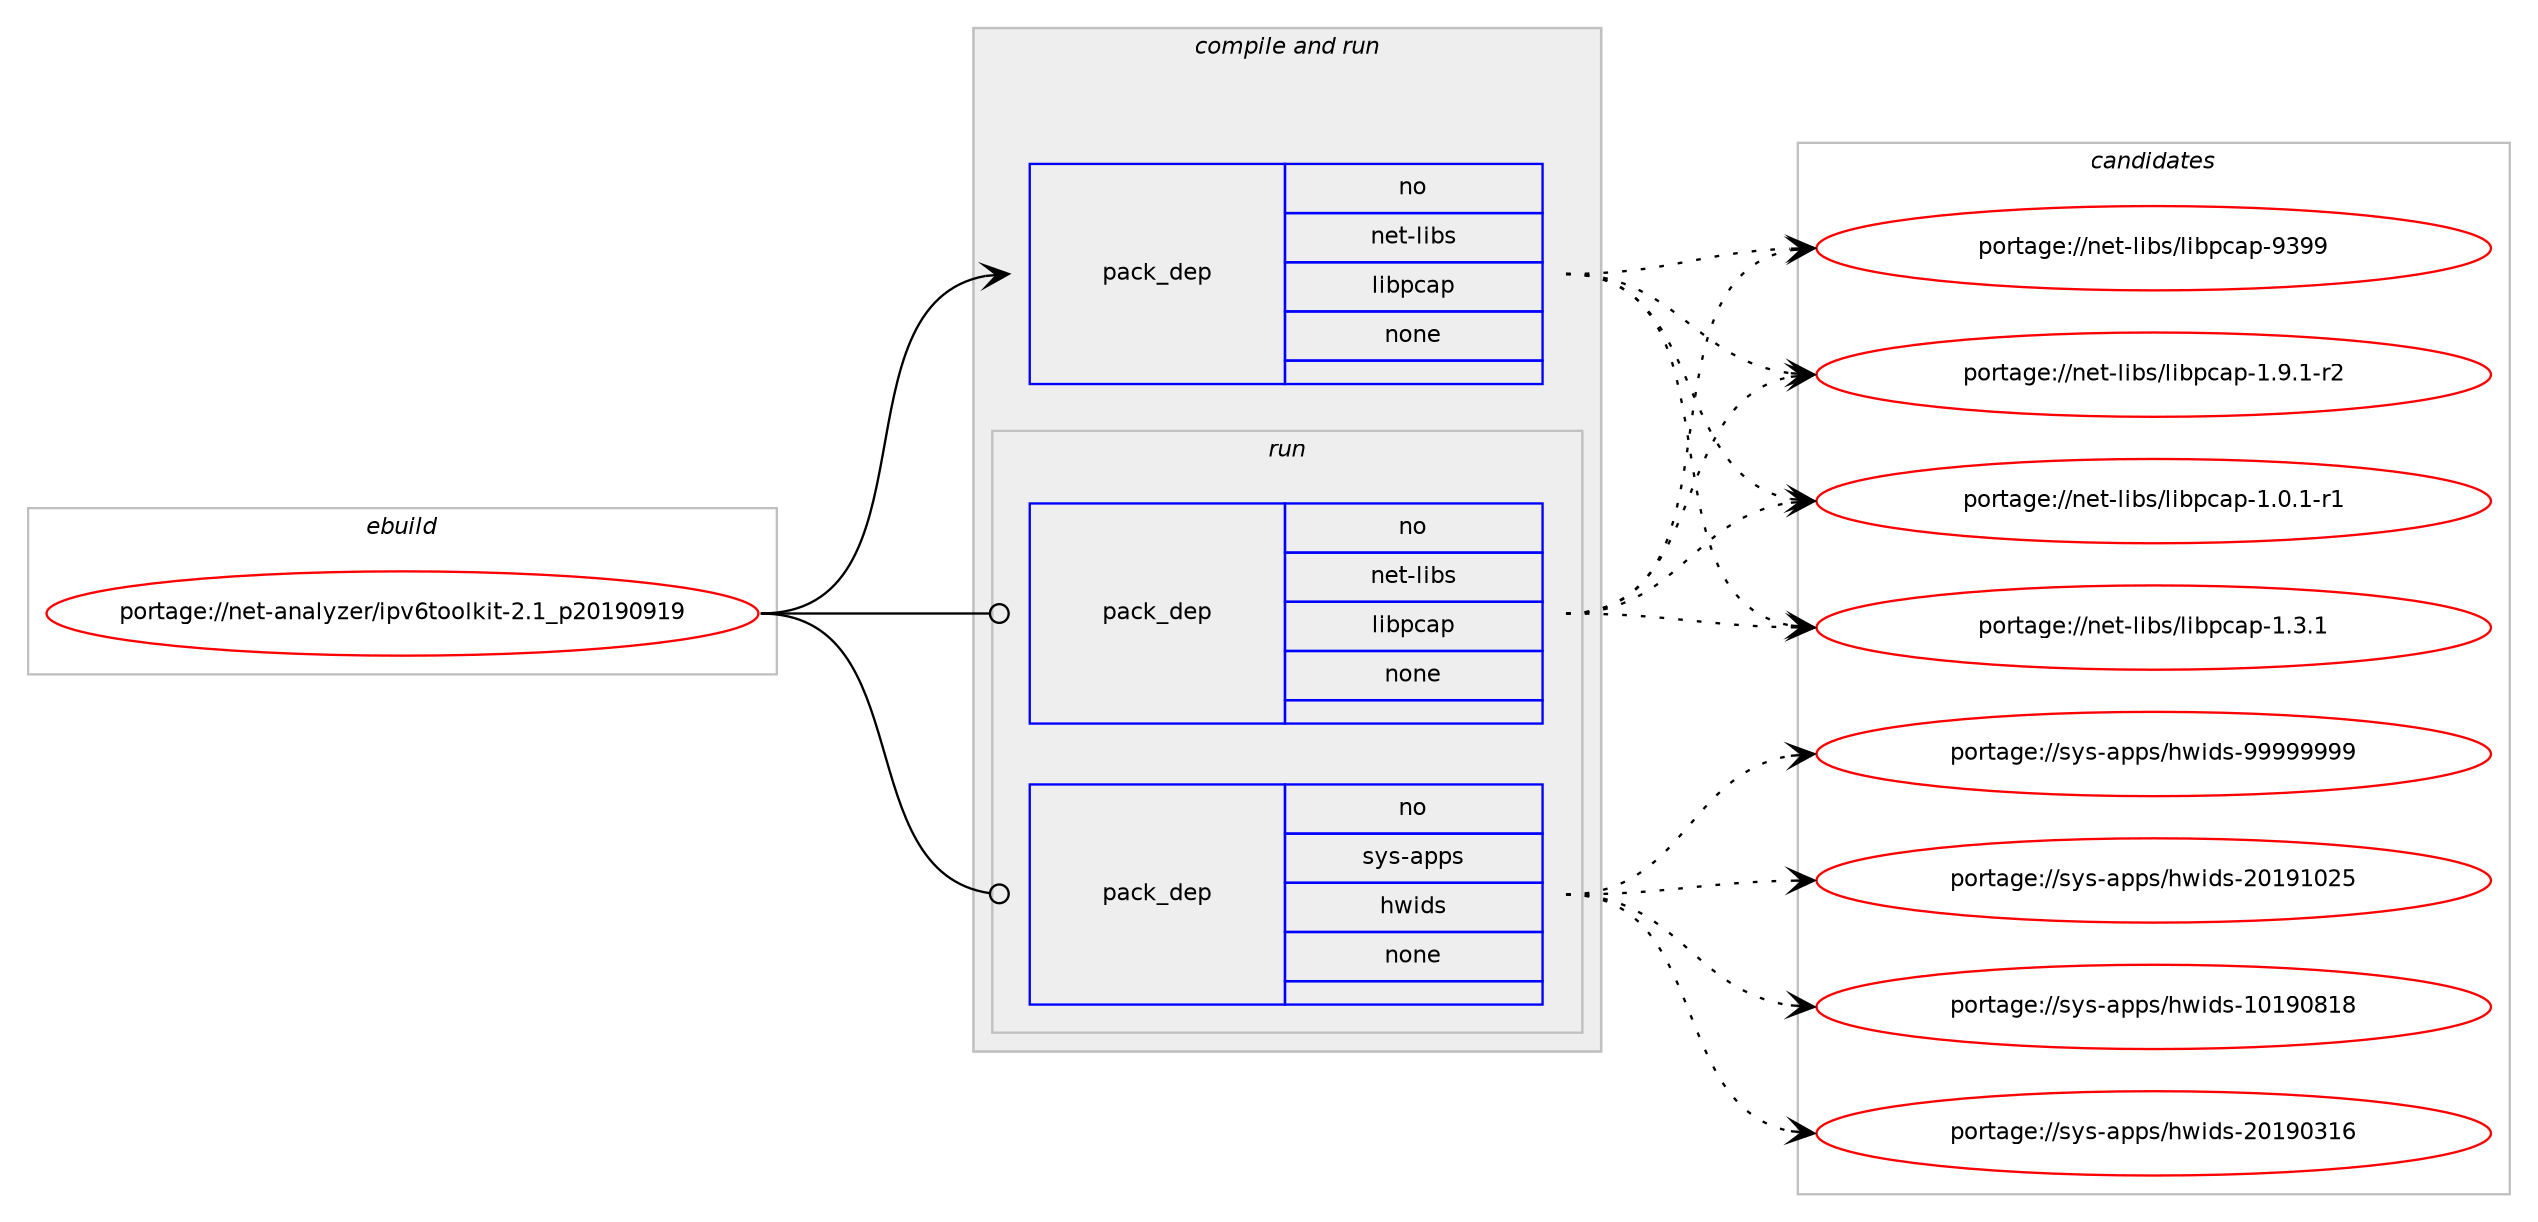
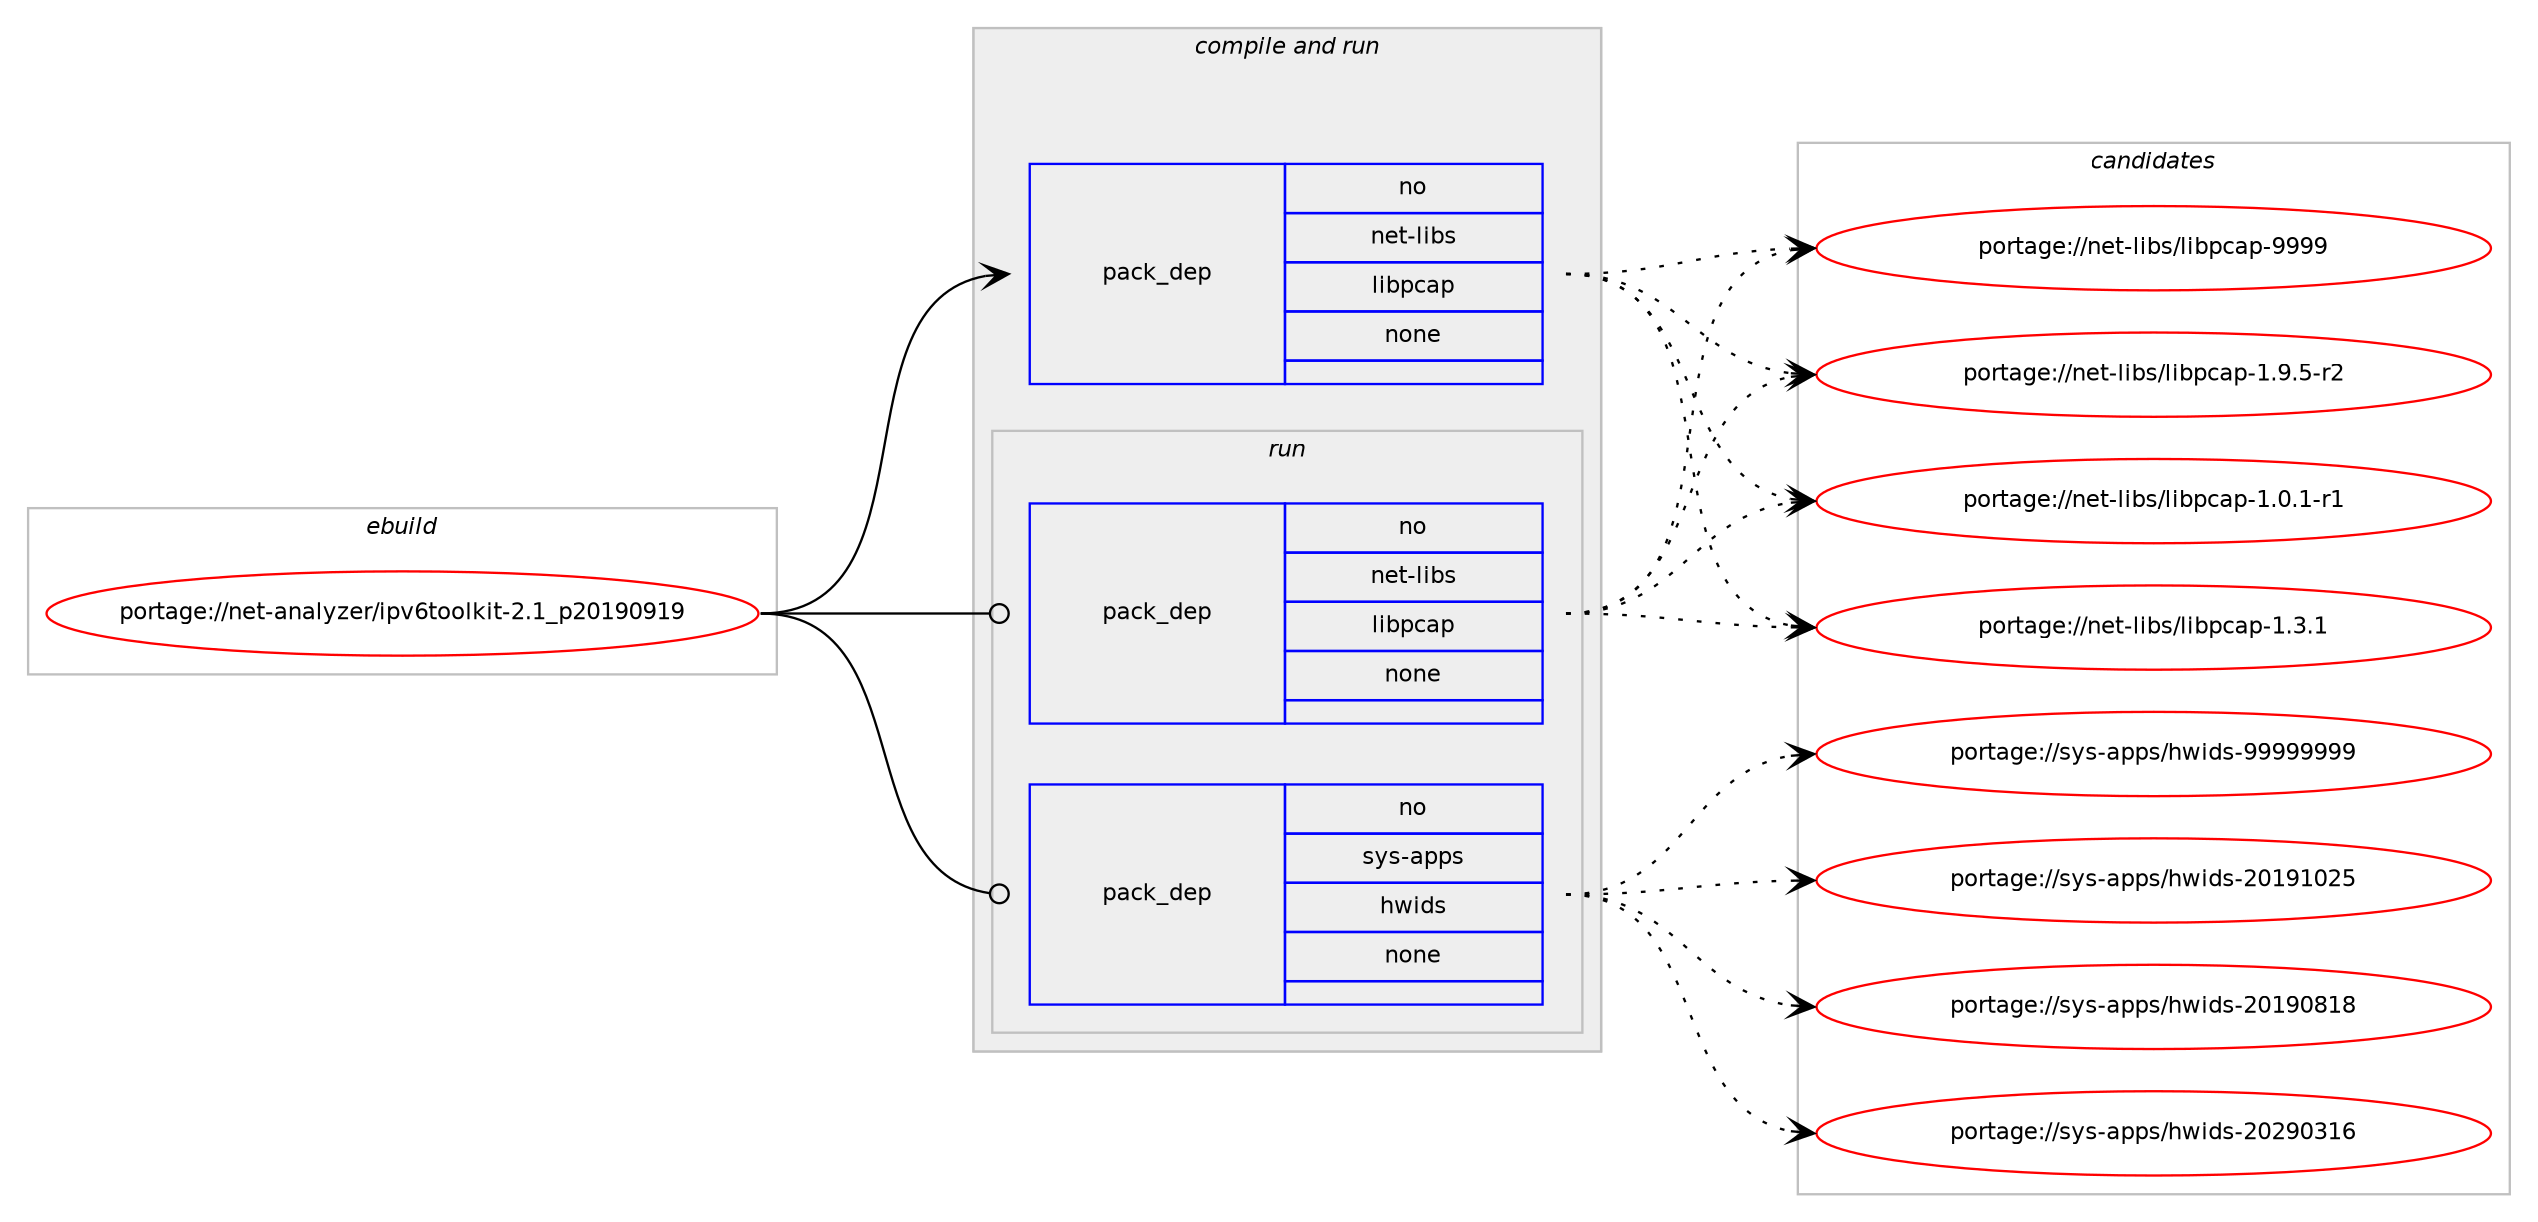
(2154, 248) -> (2154, 248)
(2154, 375) -> (2154, 375)
(2154, 1007) -> (2154, 1007)
(2154, 1133) -> (2154, 1133)
